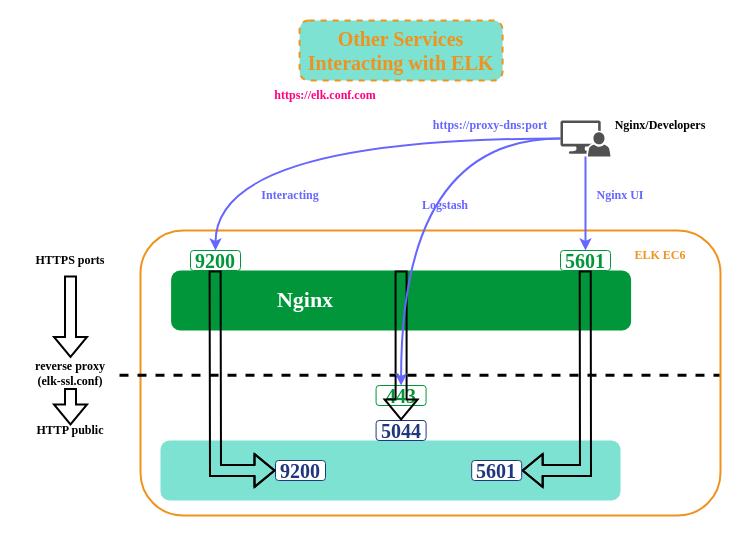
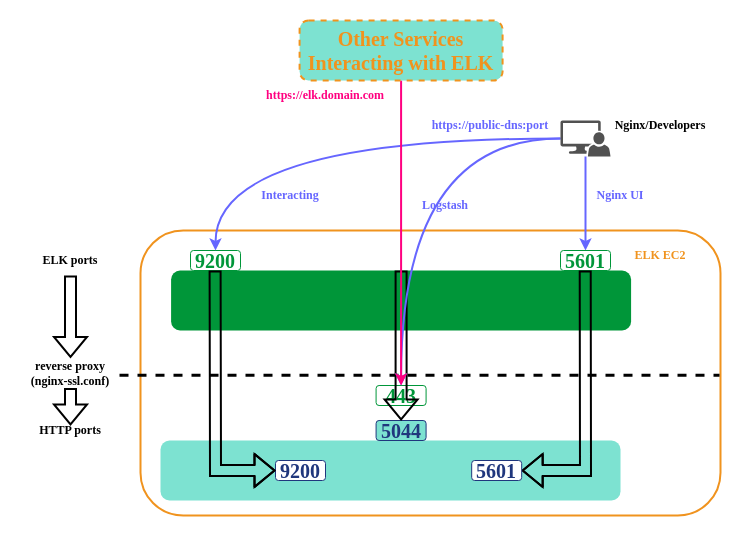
(326, 96) -> (326, 96)
(491, 126) -> (491, 126)
none -> (401, 204)
(661, 256) -> (661, 256)
(71, 261) -> (71, 261)
(306, 301) -> none
(71, 374) -> (71, 374)
(71, 431) -> (71, 431)
(401, 431) -> (401, 431)
